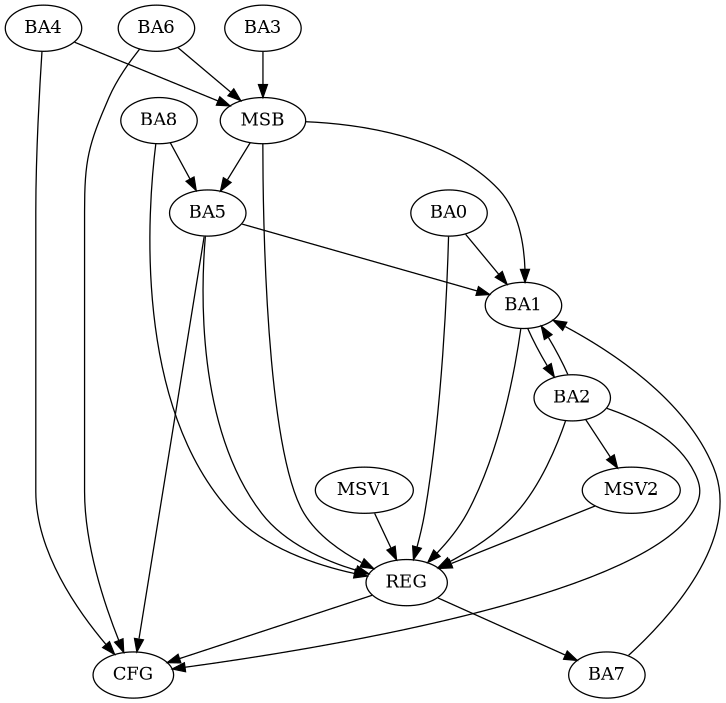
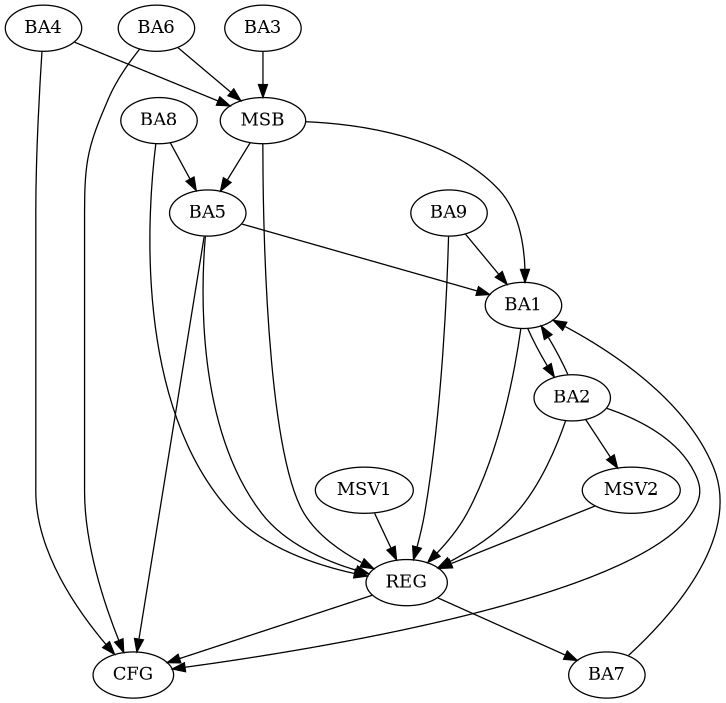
(449, 213) -> (449, 213)
